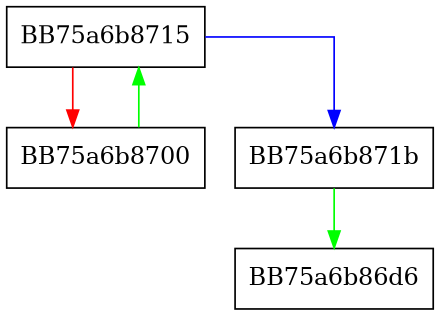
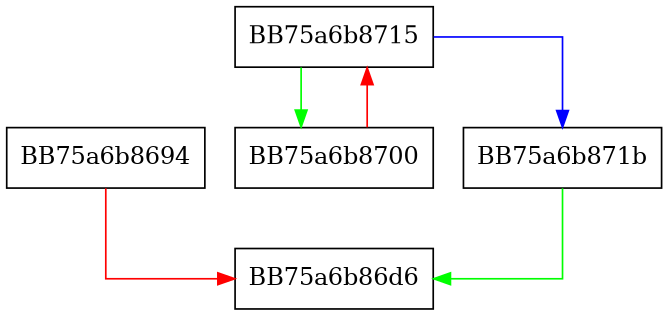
(73, 89) -> (301, 89)
(139, 106) -> (367, 106)
none -> (106, 158)
